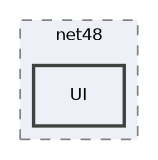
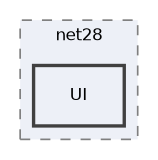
(79, 36) -> (79, 36)
